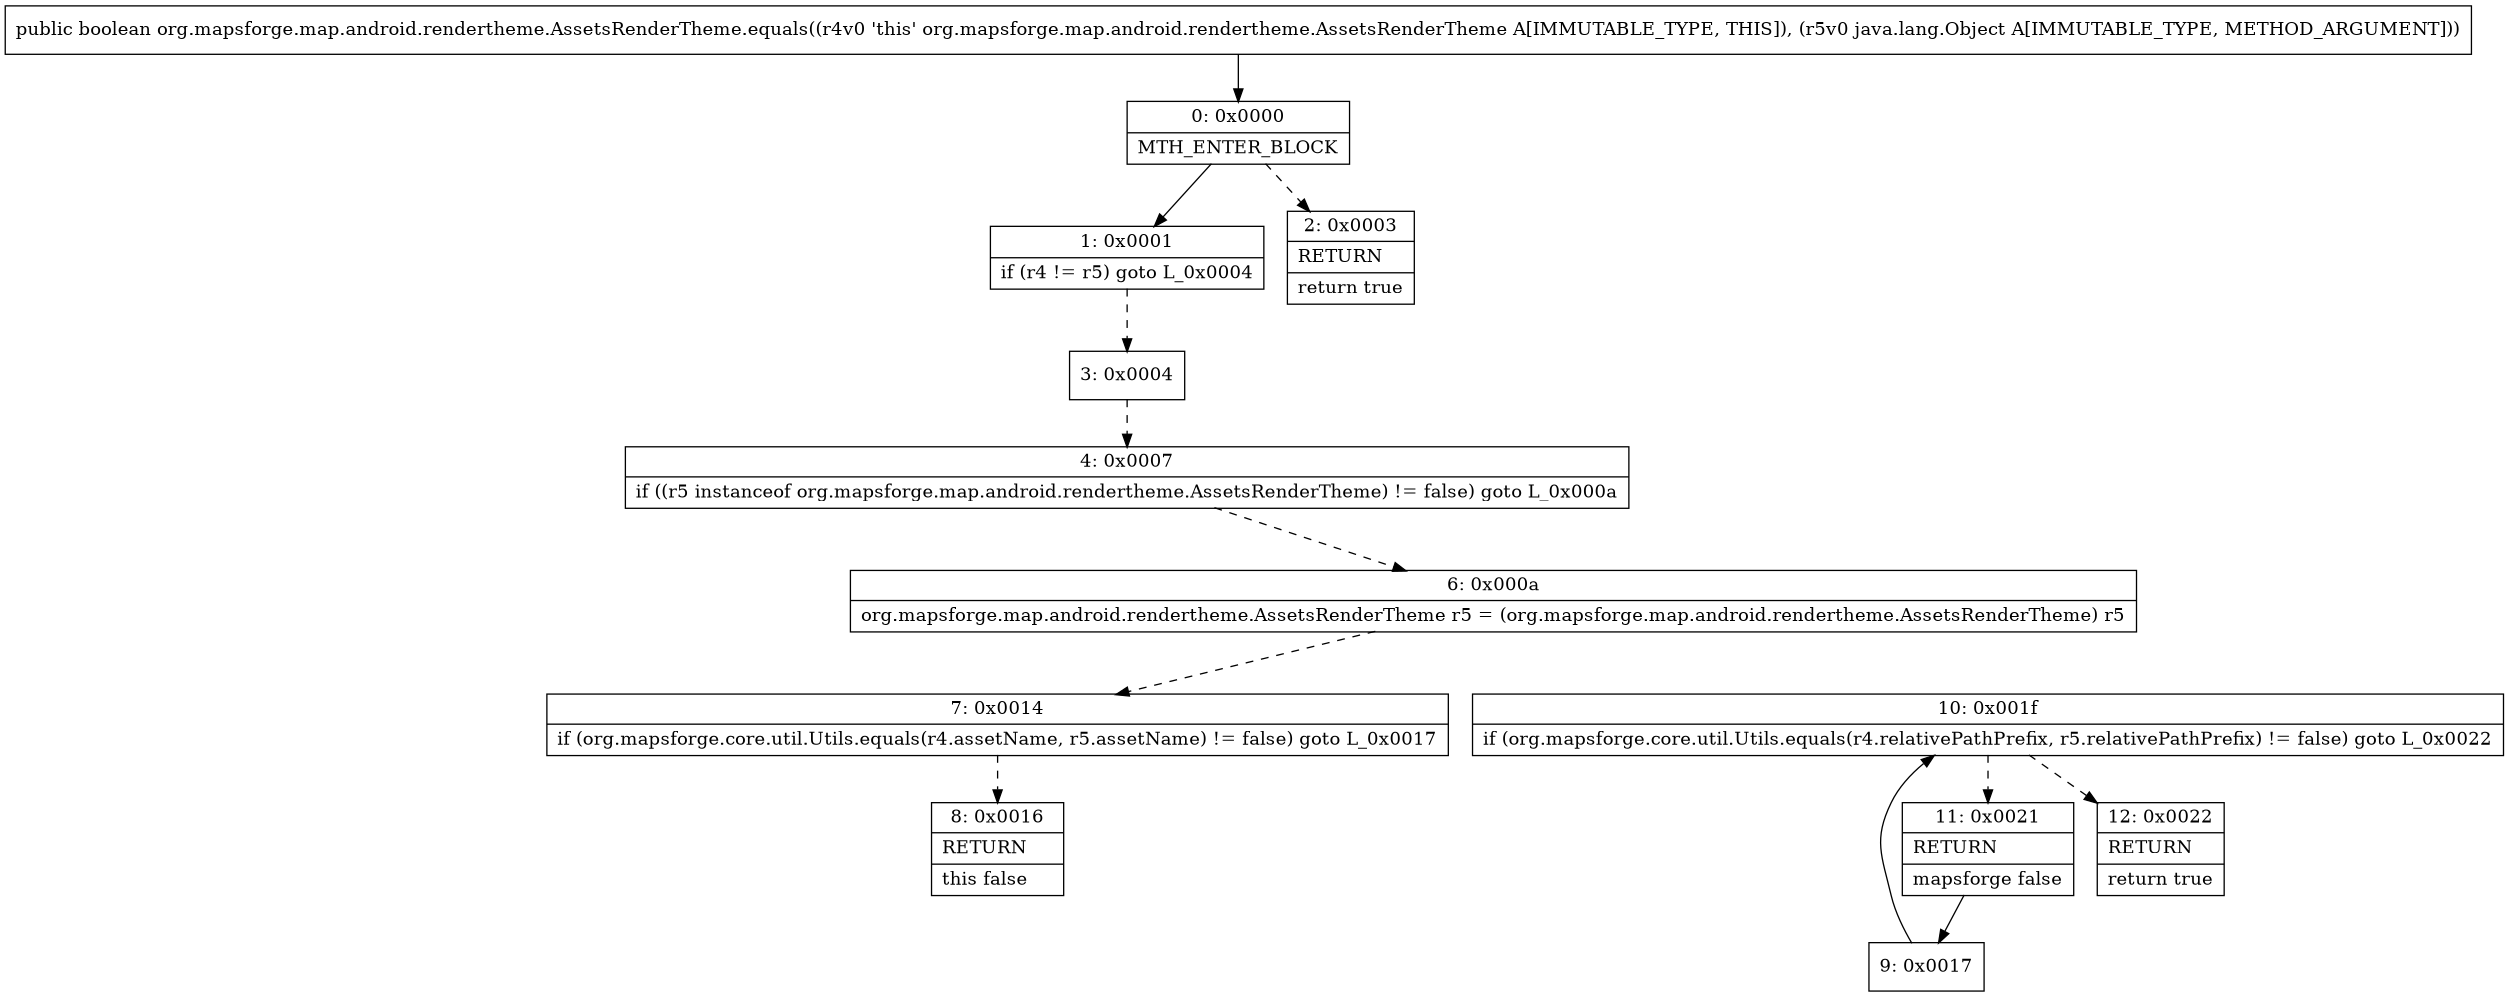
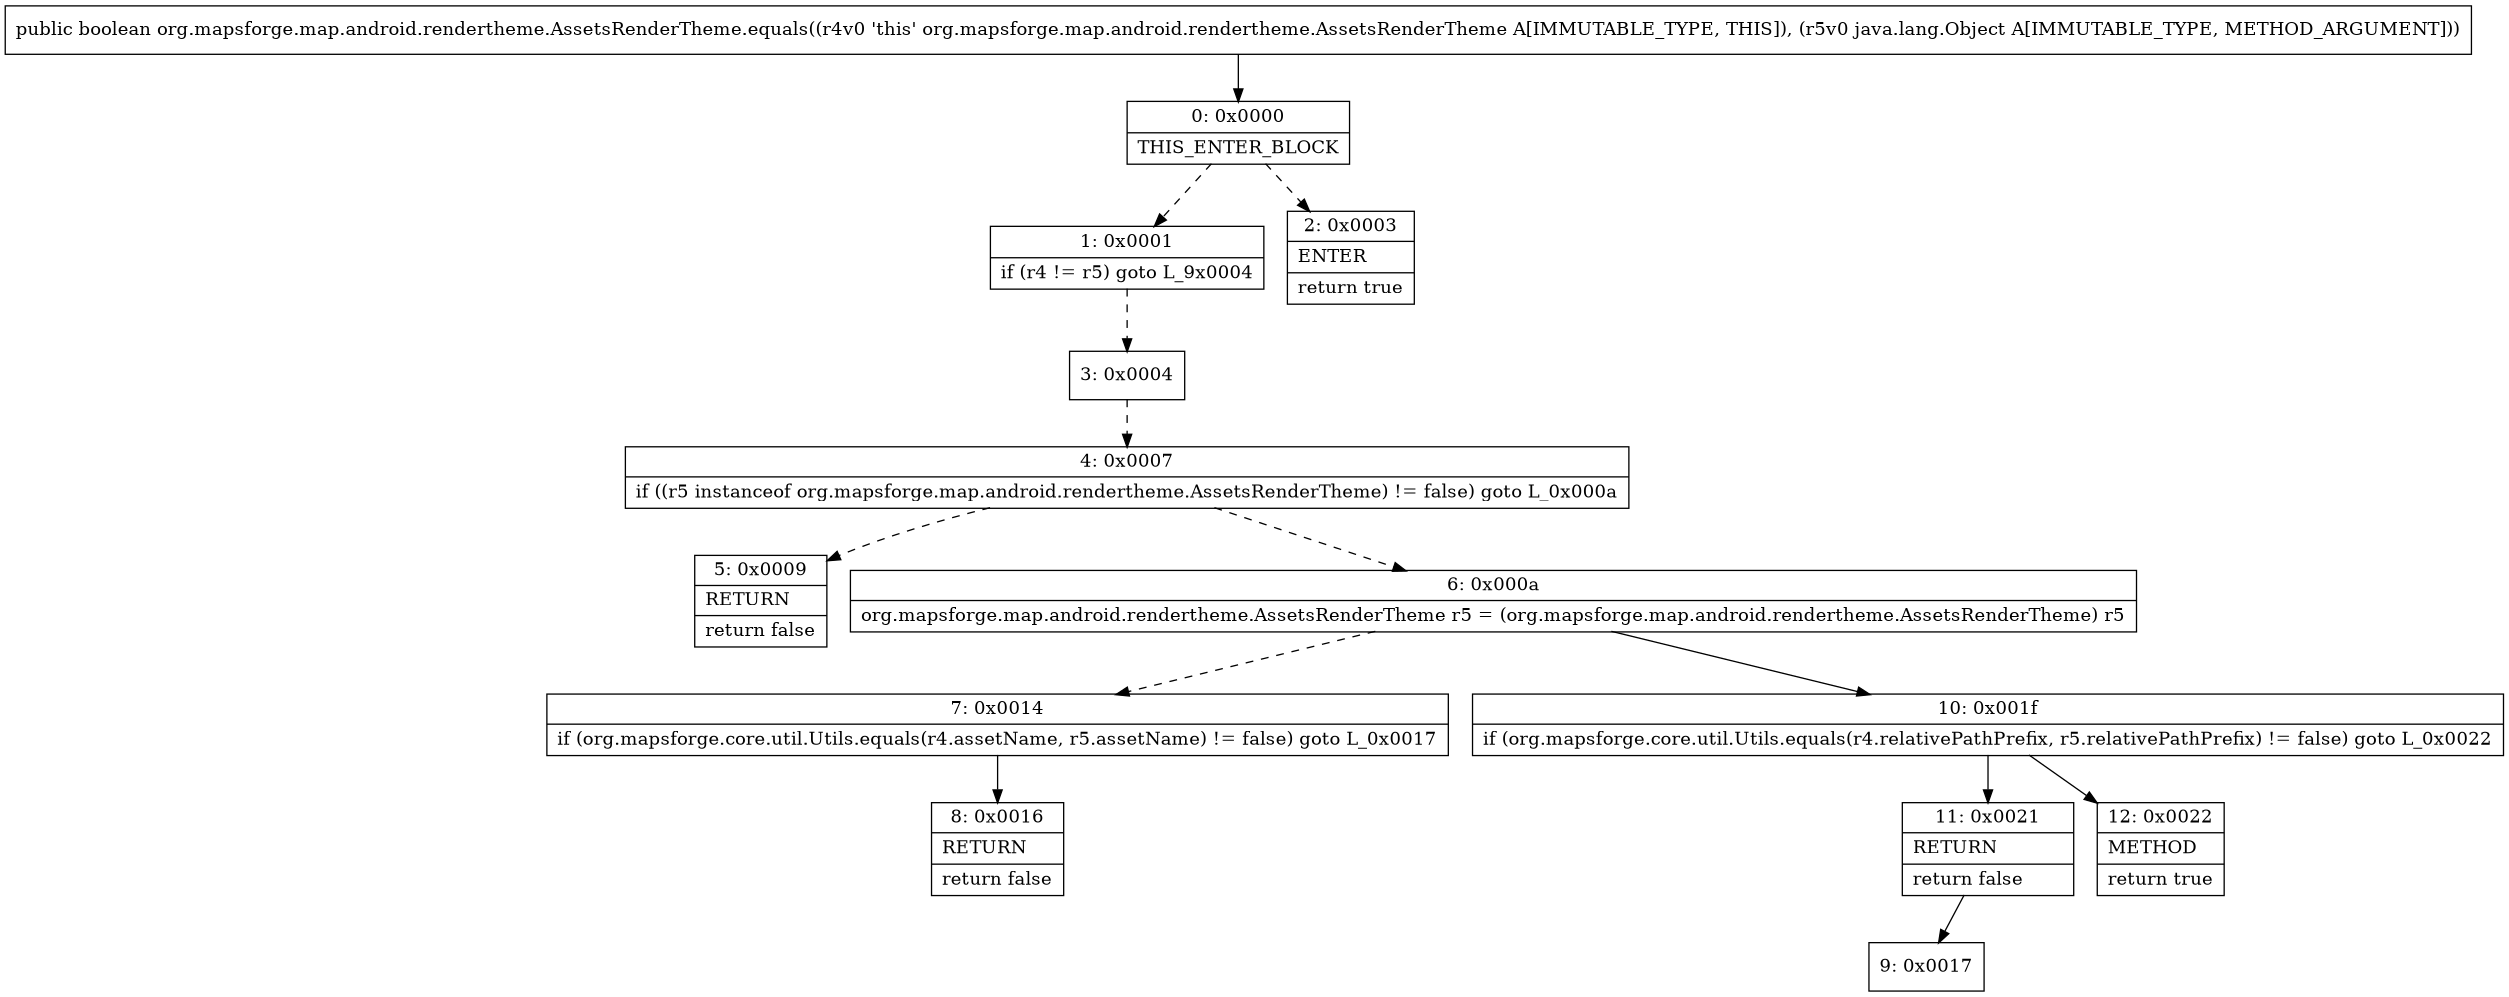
(1238, 148) -> (1238, 148)
(1187, 190) -> (1187, 190)
(1340, 256) -> (1333, 256)
(1127, 273) -> (1127, 273)
none -> (761, 601)
(998, 772) -> (998, 772)
(1988, 772) -> (1988, 772)
(2058, 775) -> (2058, 775)
(2150, 848) -> (2153, 848)
(1881, 849) -> (1734, 661)
(985, 879) -> (998, 879)
(1988, 879) -> (1968, 879)
